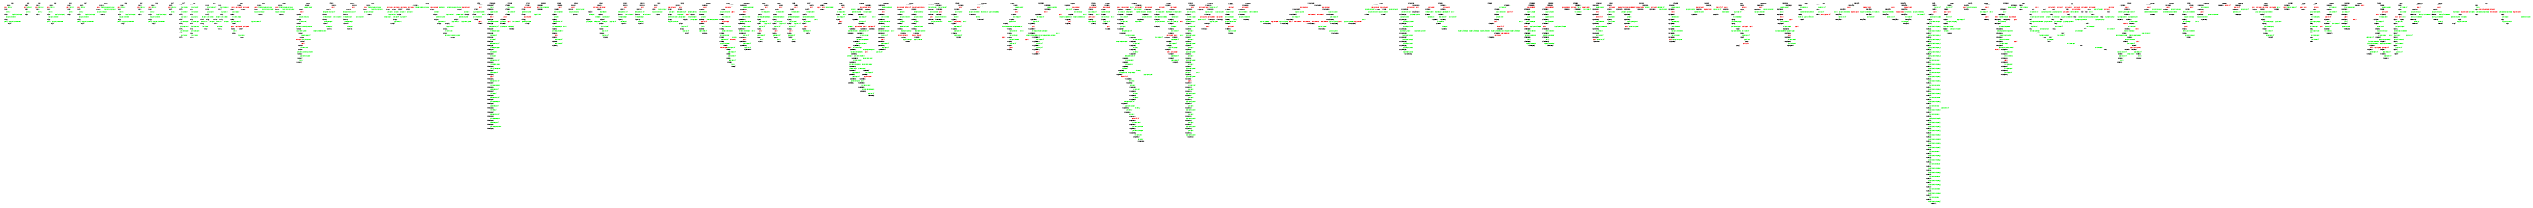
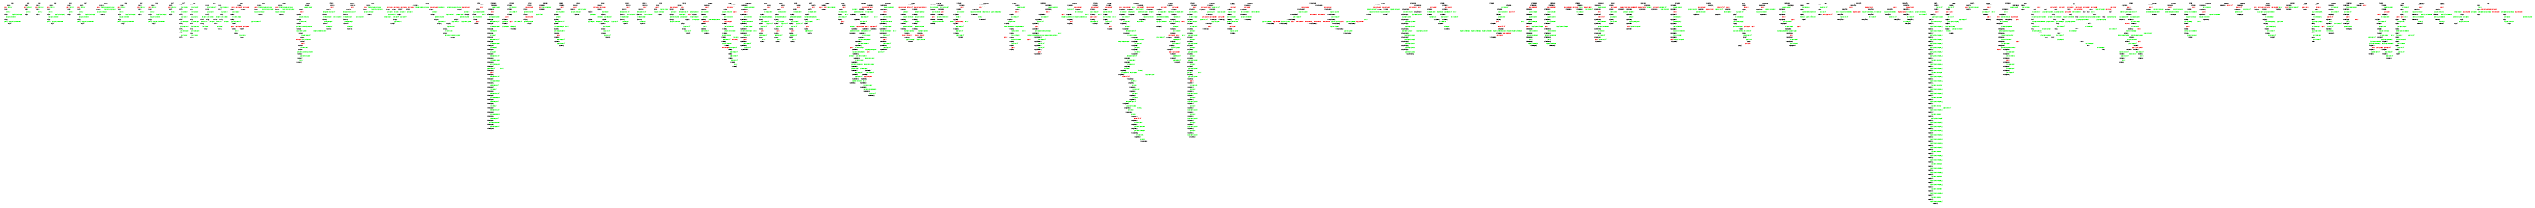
none -> (490, 127)
